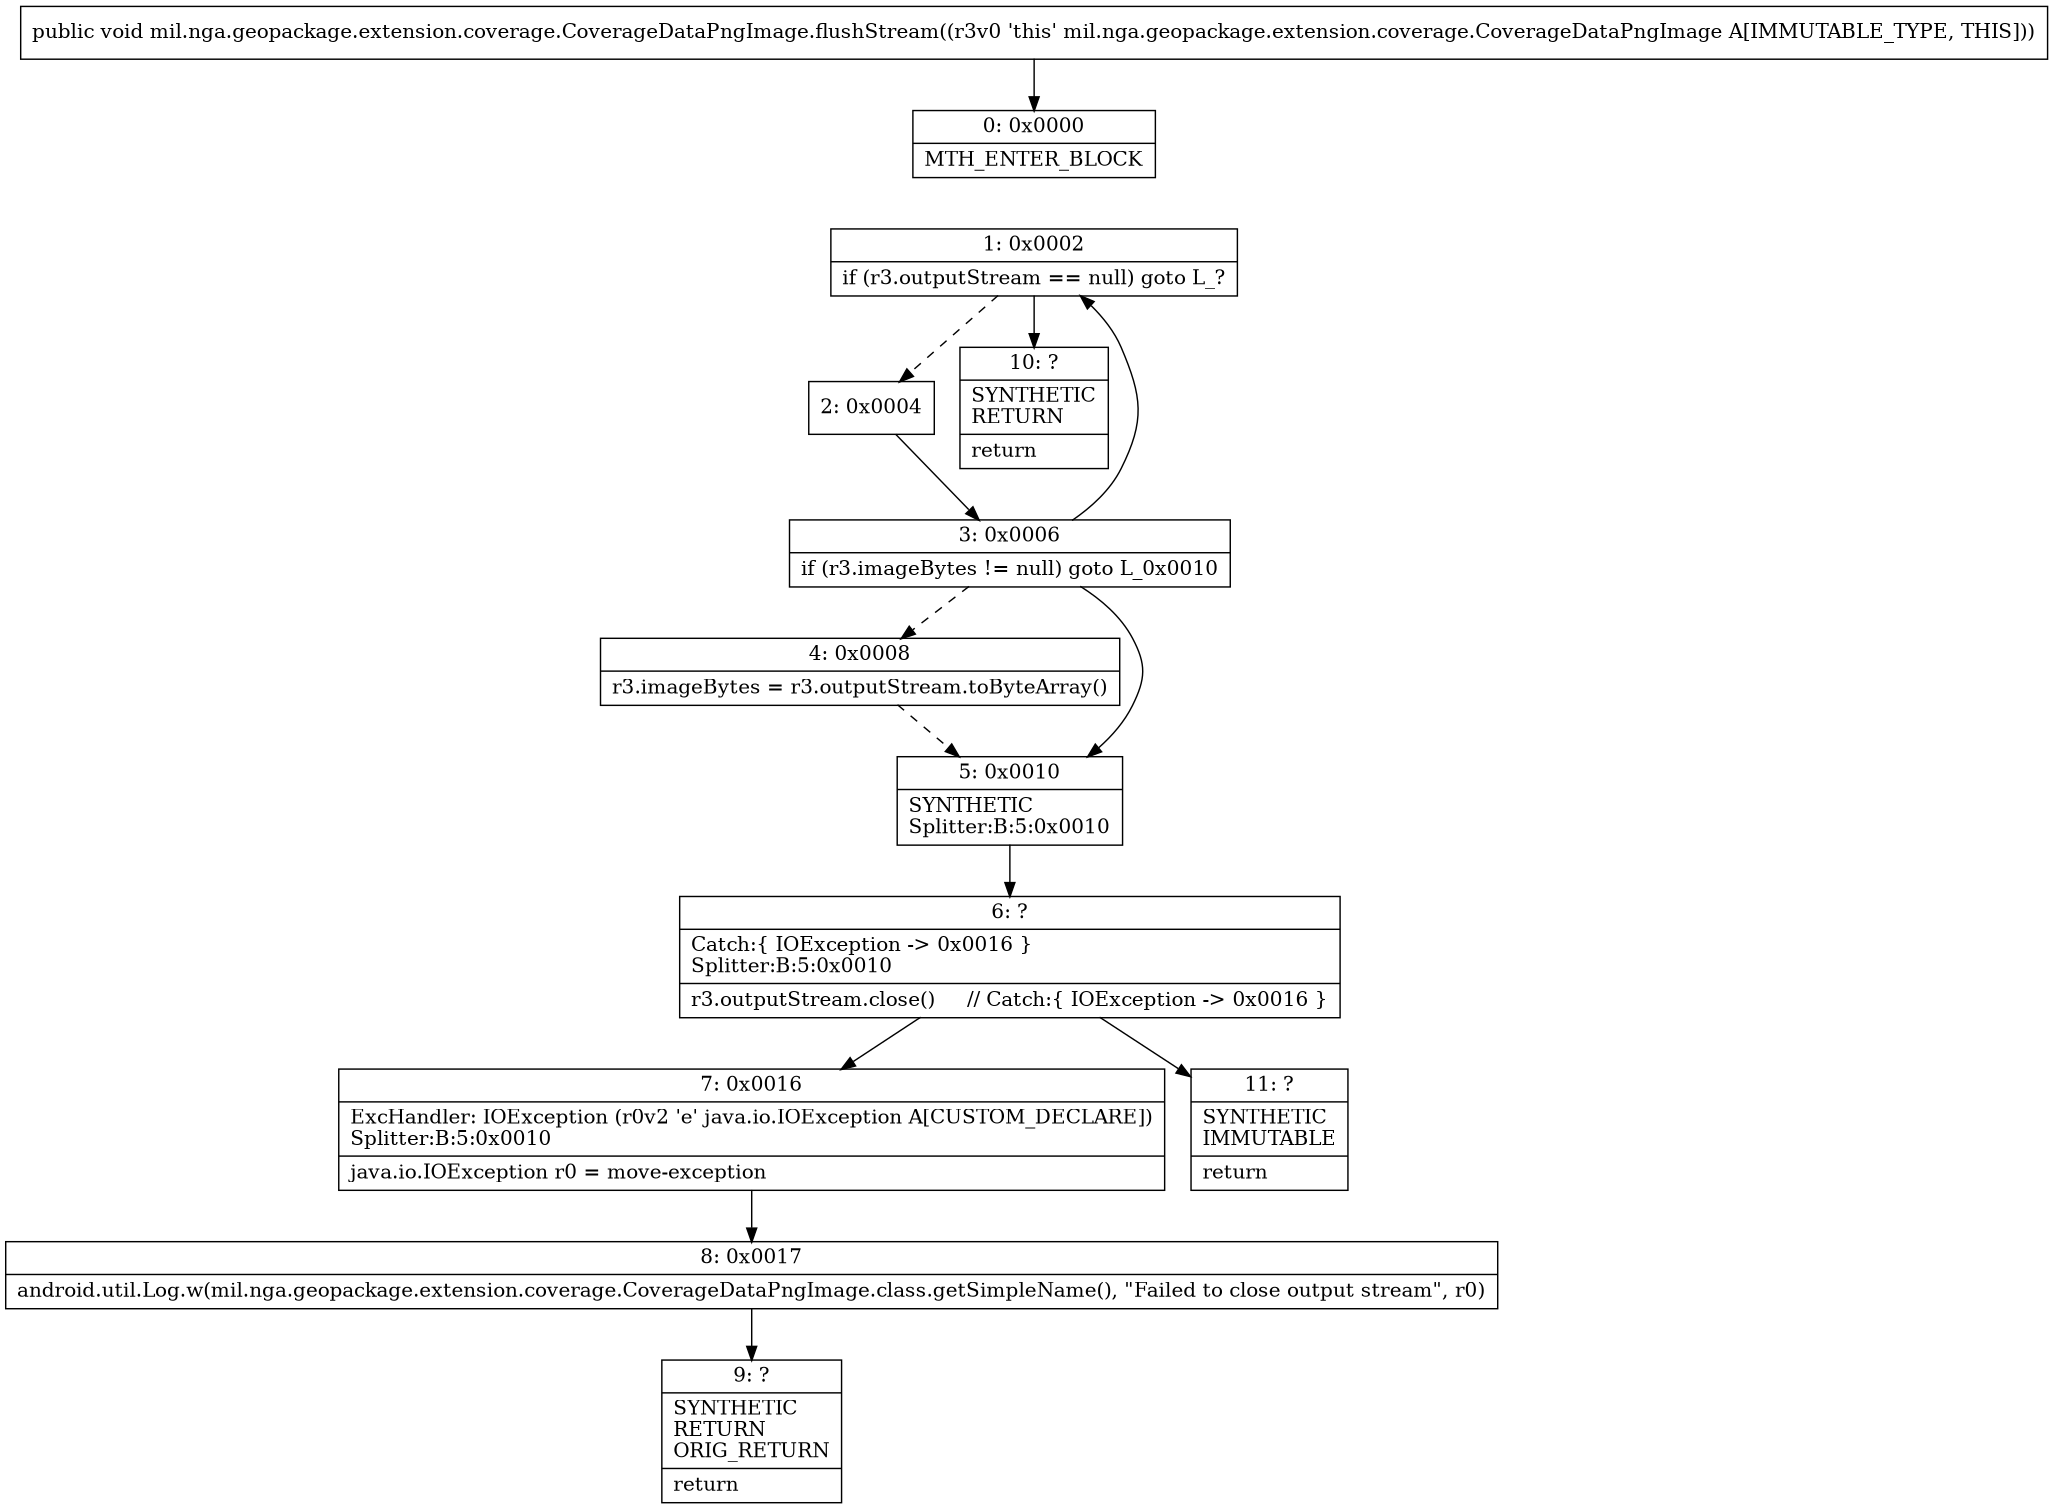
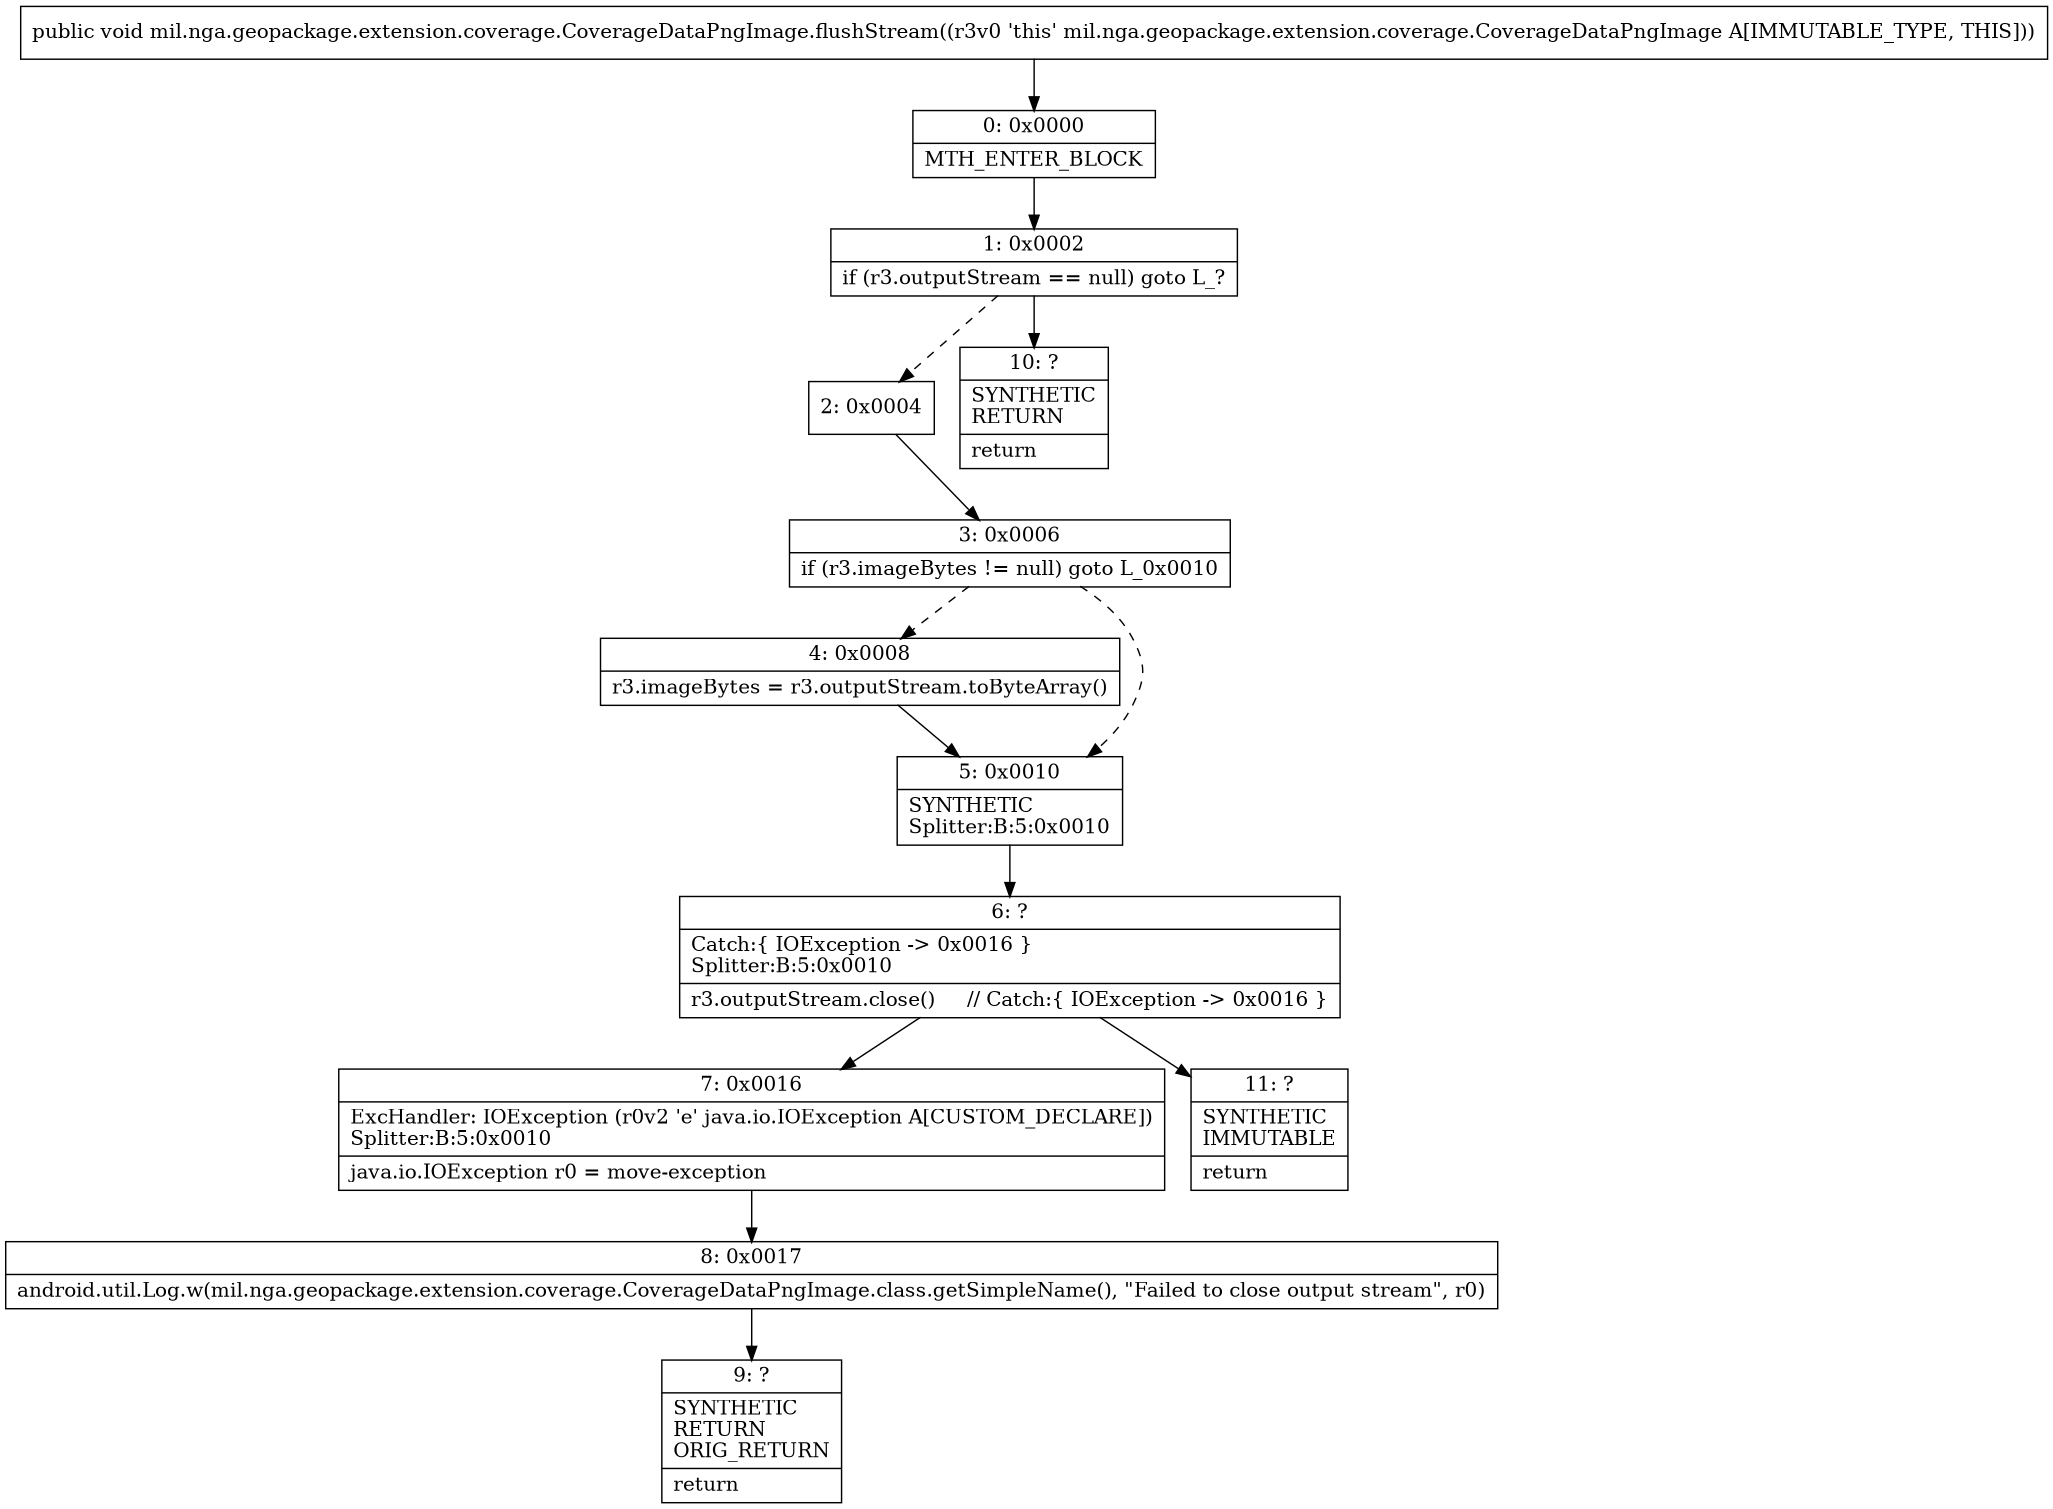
(1138, 418) -> (1034, 196)
(1142, 662) -> (1142, 662)
(923, 726) -> (923, 726)
